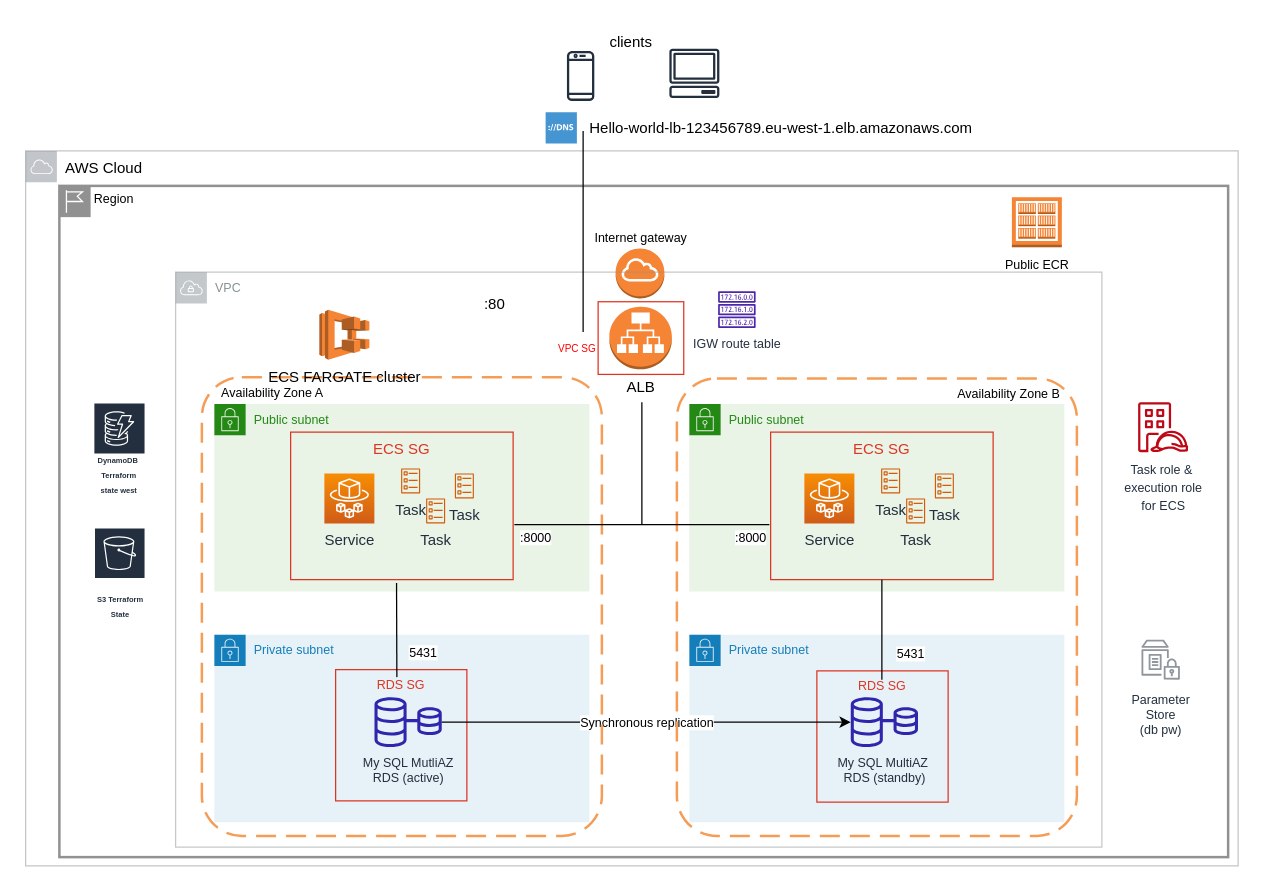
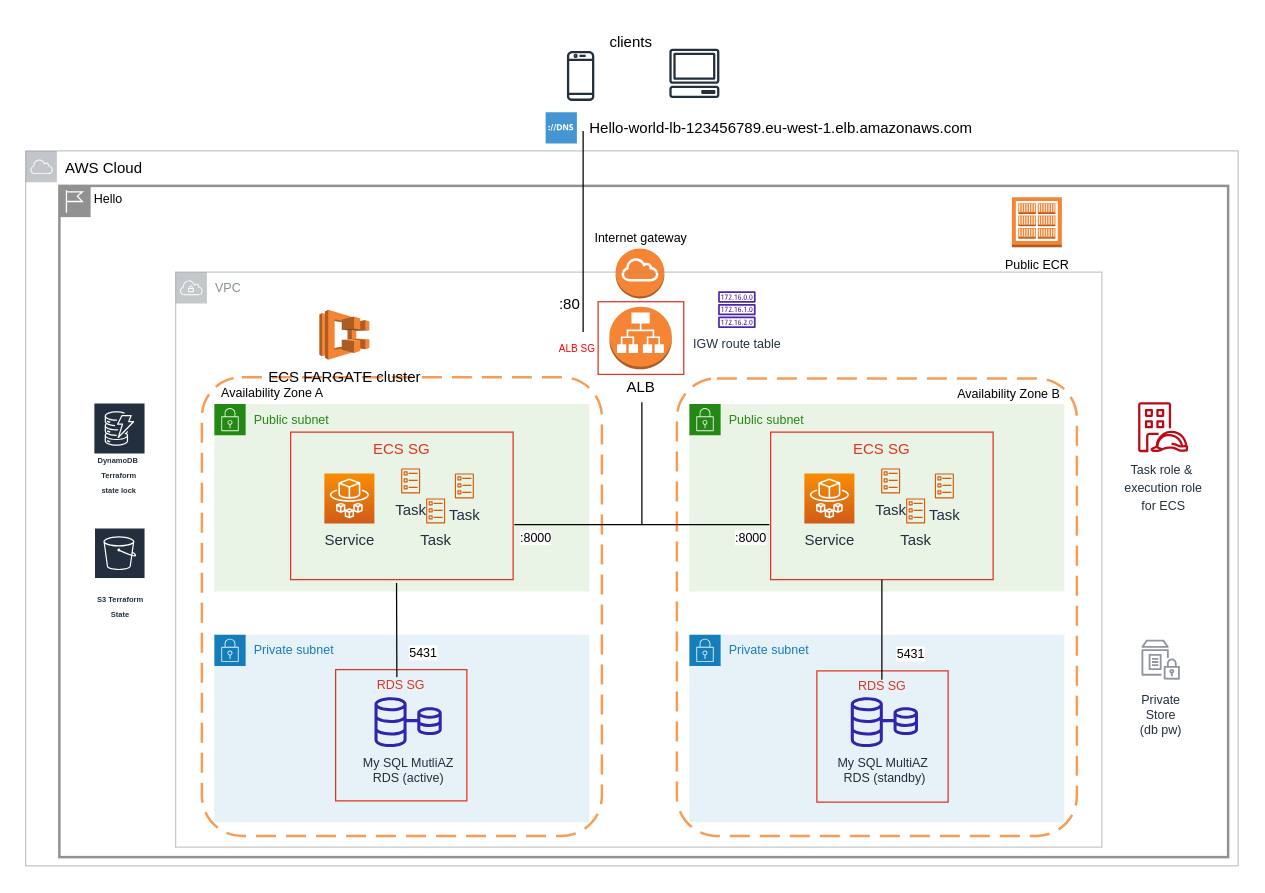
(114, 199) -> (109, 199)
(494, 304) -> (569, 304)
(578, 348) -> (578, 348)
(119, 458) -> (119, 458)
(1161, 716) -> (1161, 716)
(642, 722) -> none
